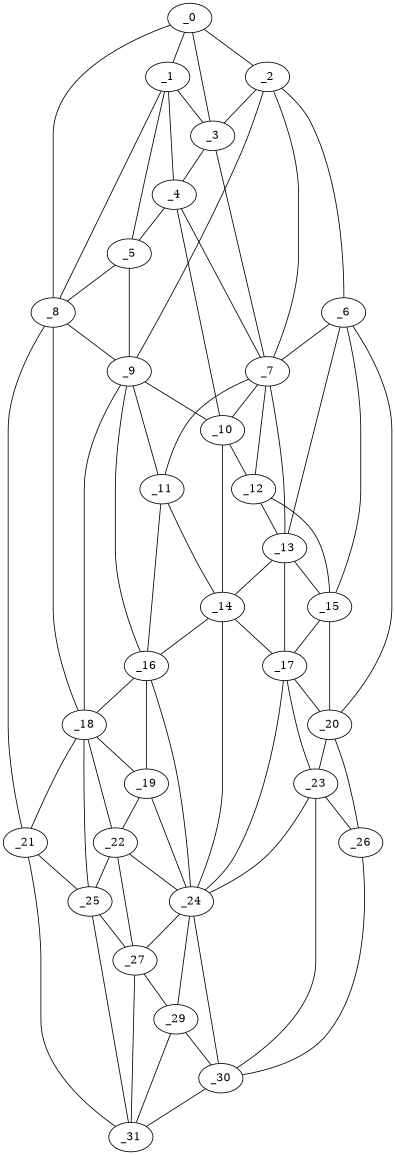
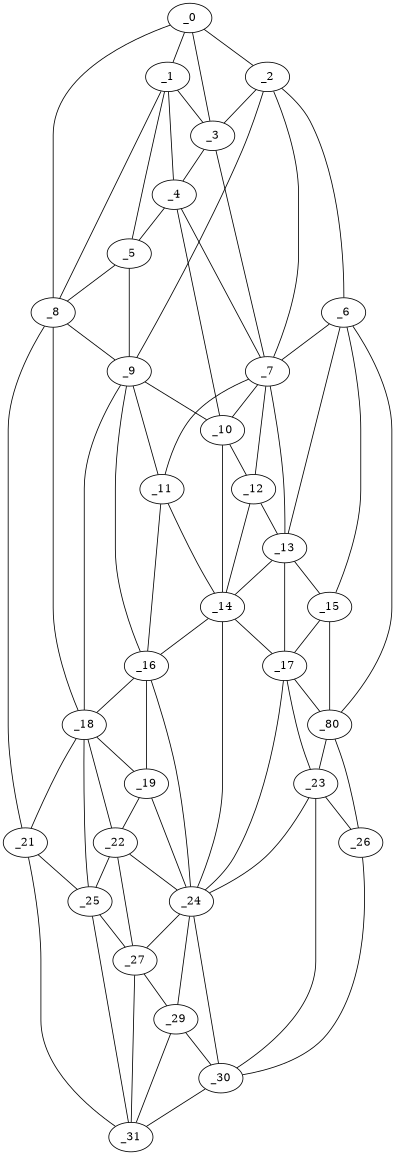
(315, 536) -> (238, 548)
(330, 725) -> (330, 725)
